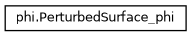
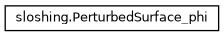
(96, 18) -> (112, 18)
